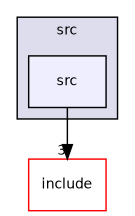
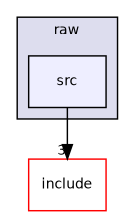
(67, 31) -> (67, 31)
